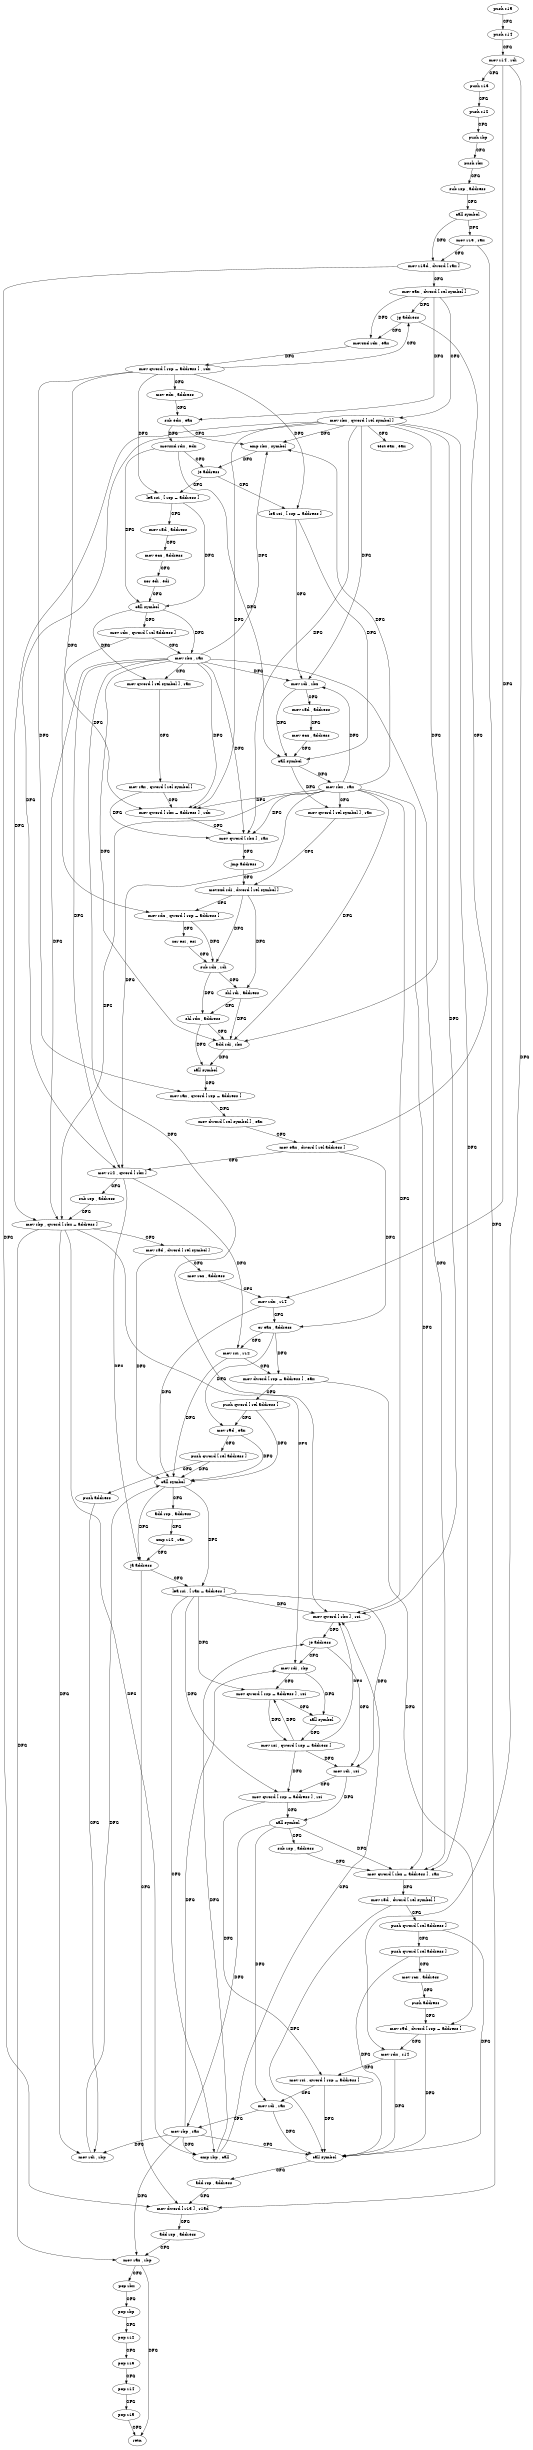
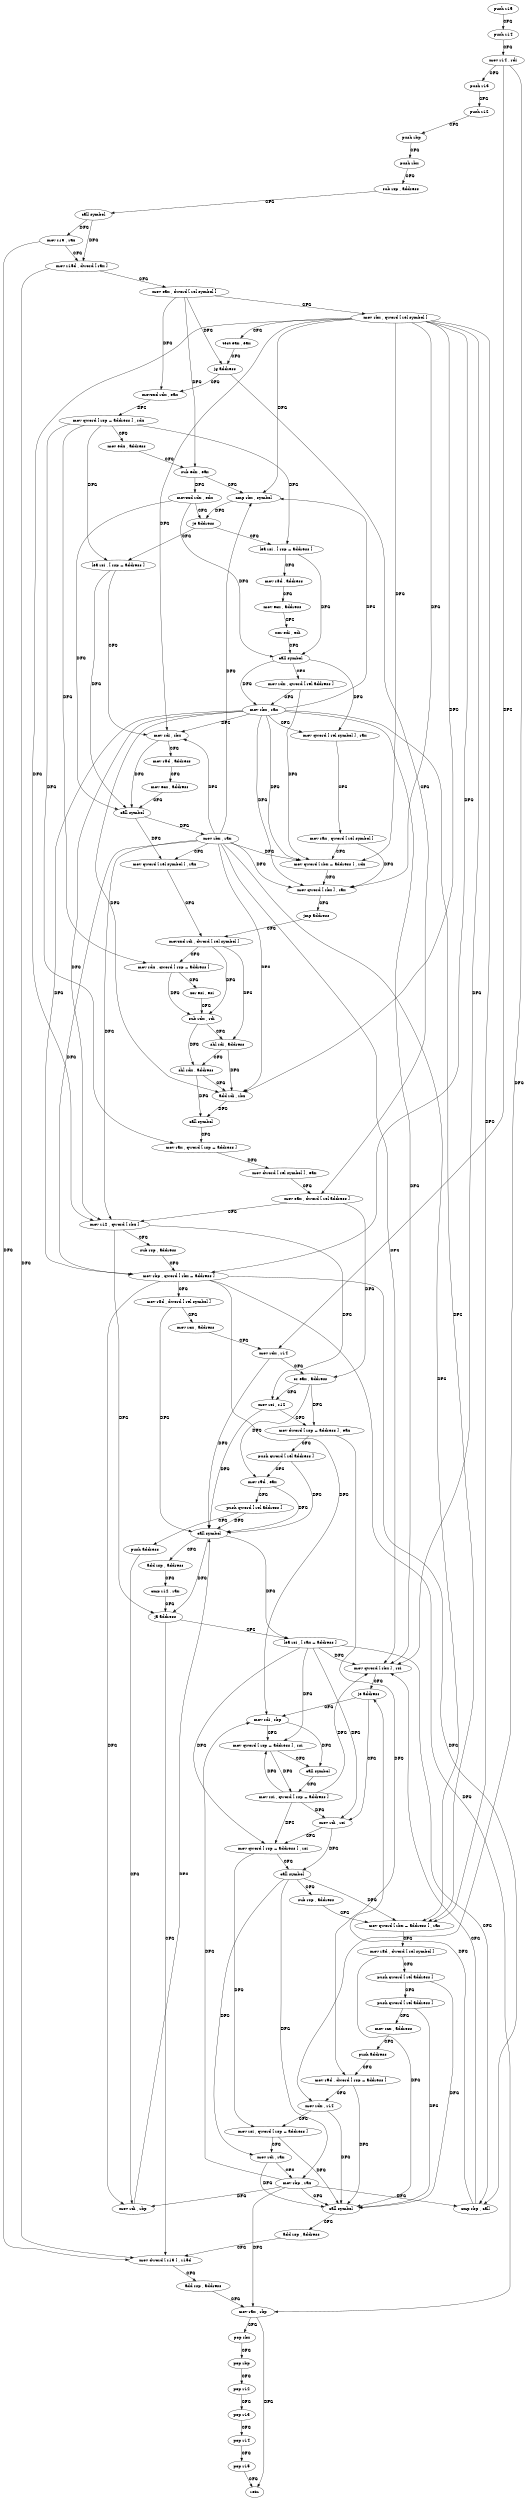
(324, 362) -> (232, 355)
